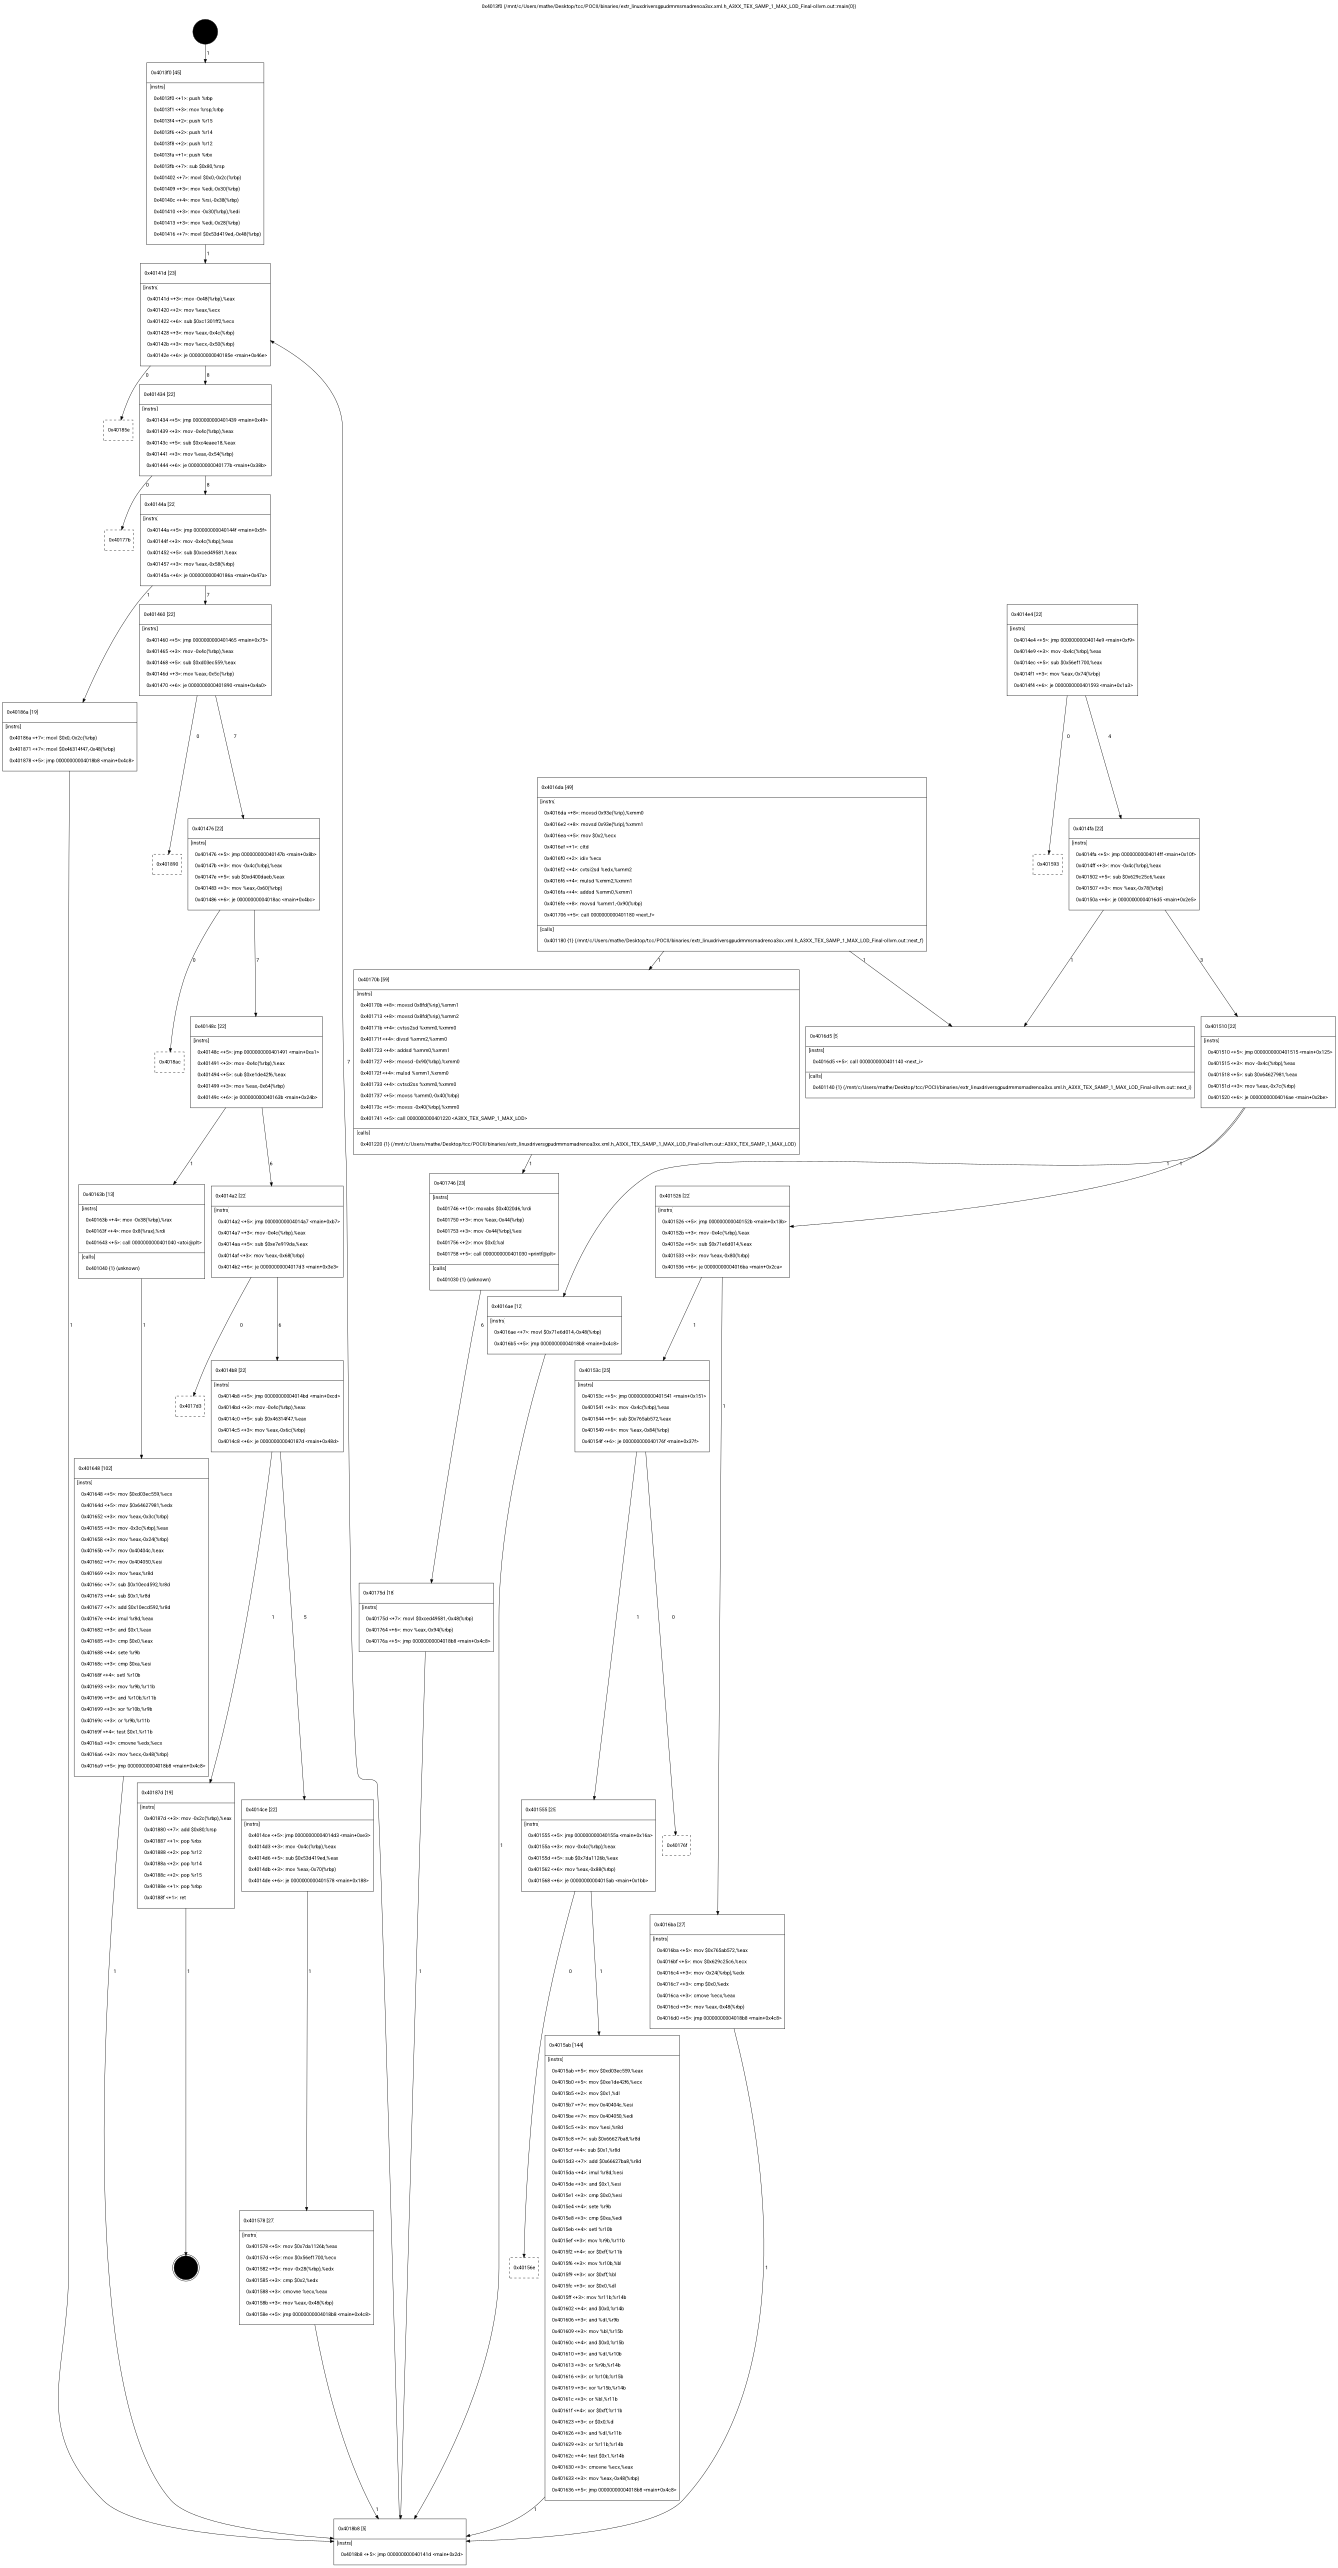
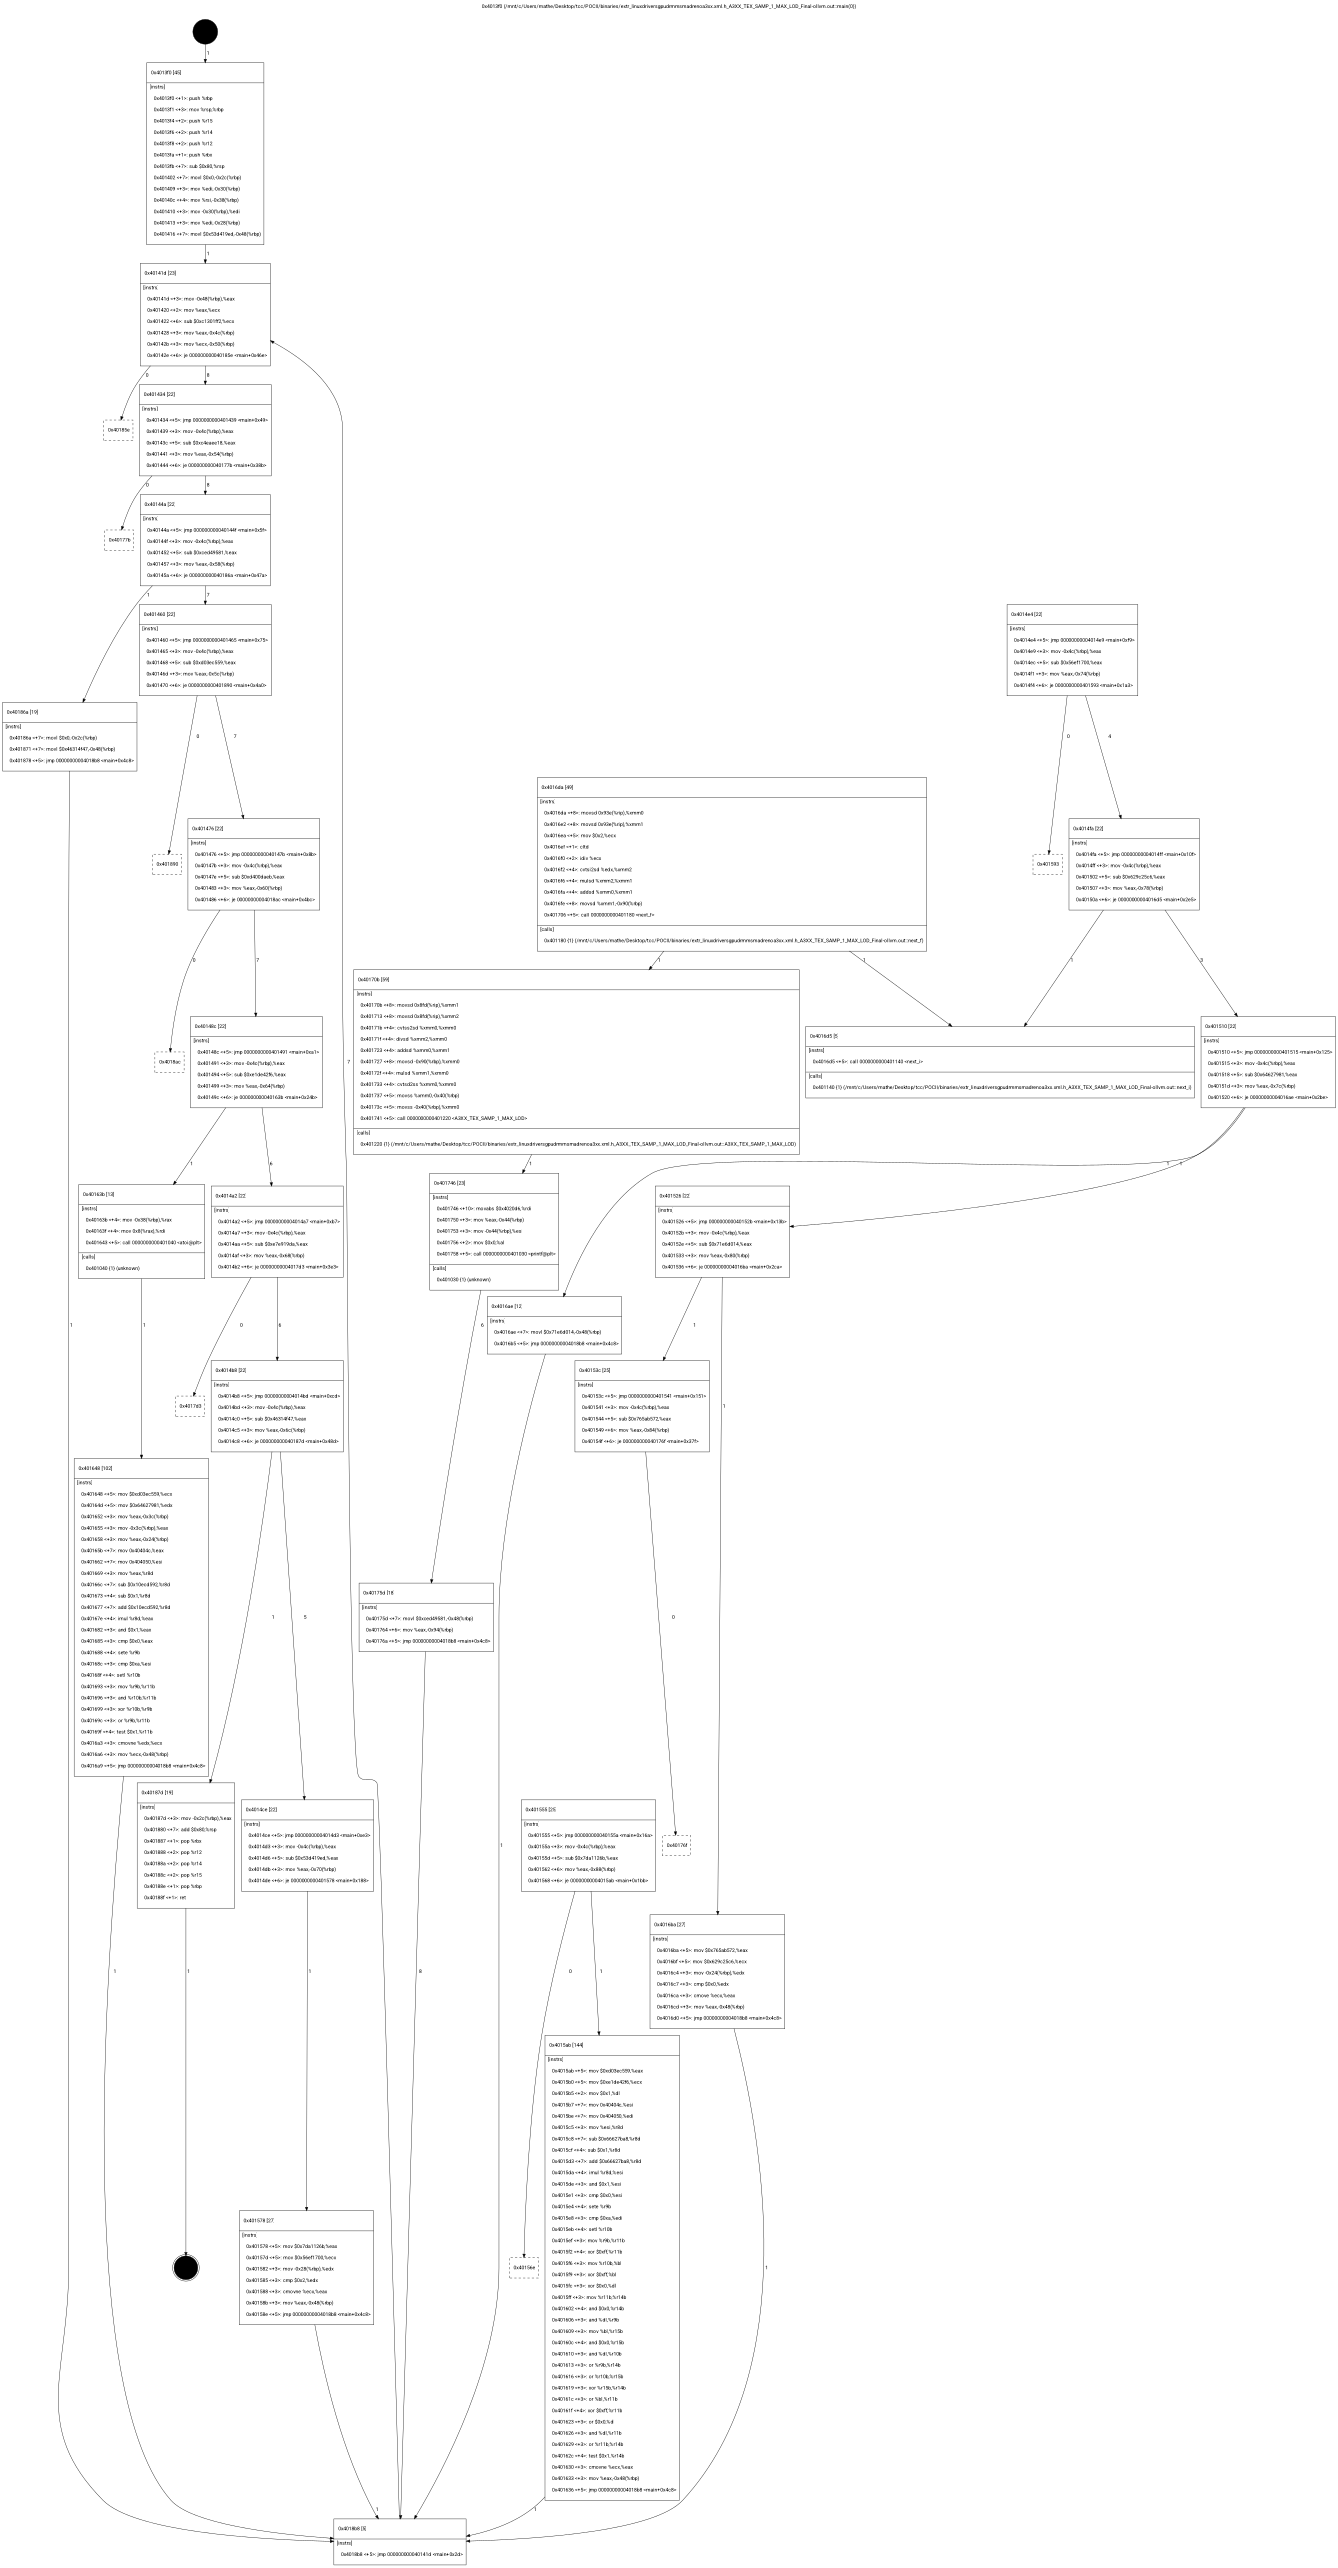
(616, 1624) -> none
(420, 1972) -> (420, 1972)
